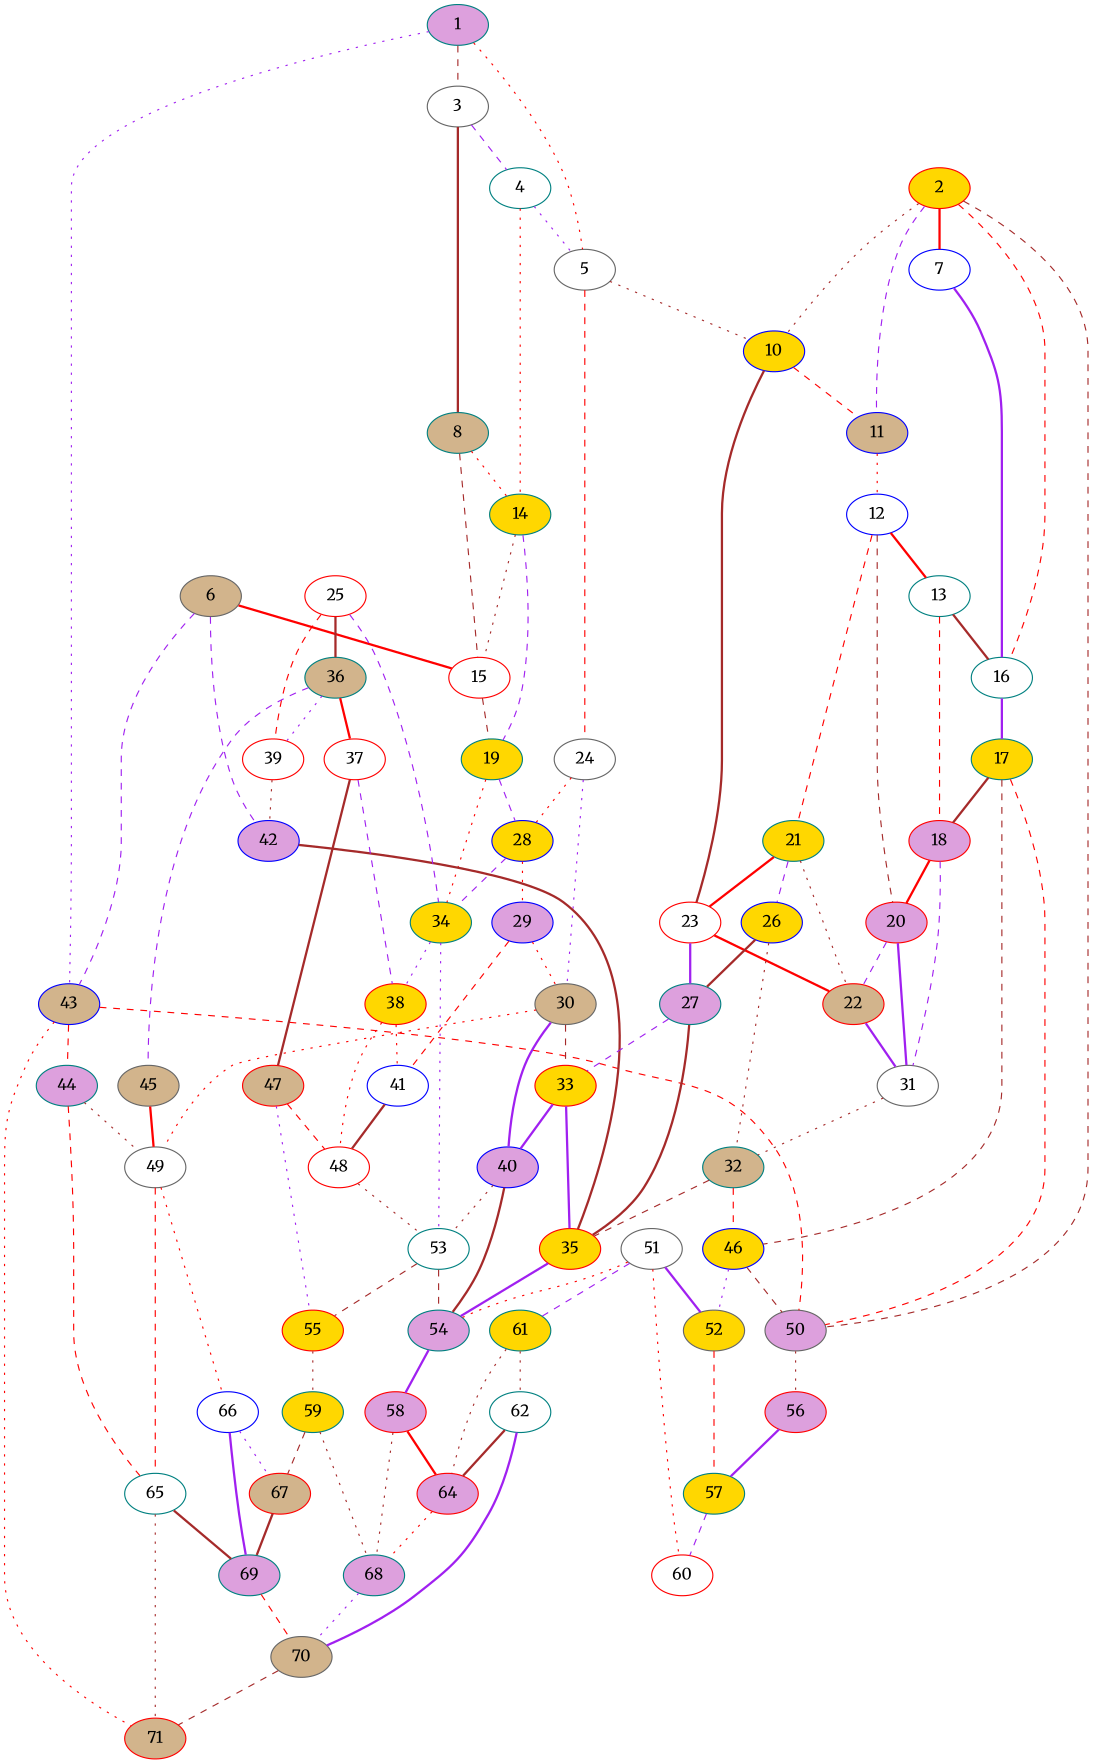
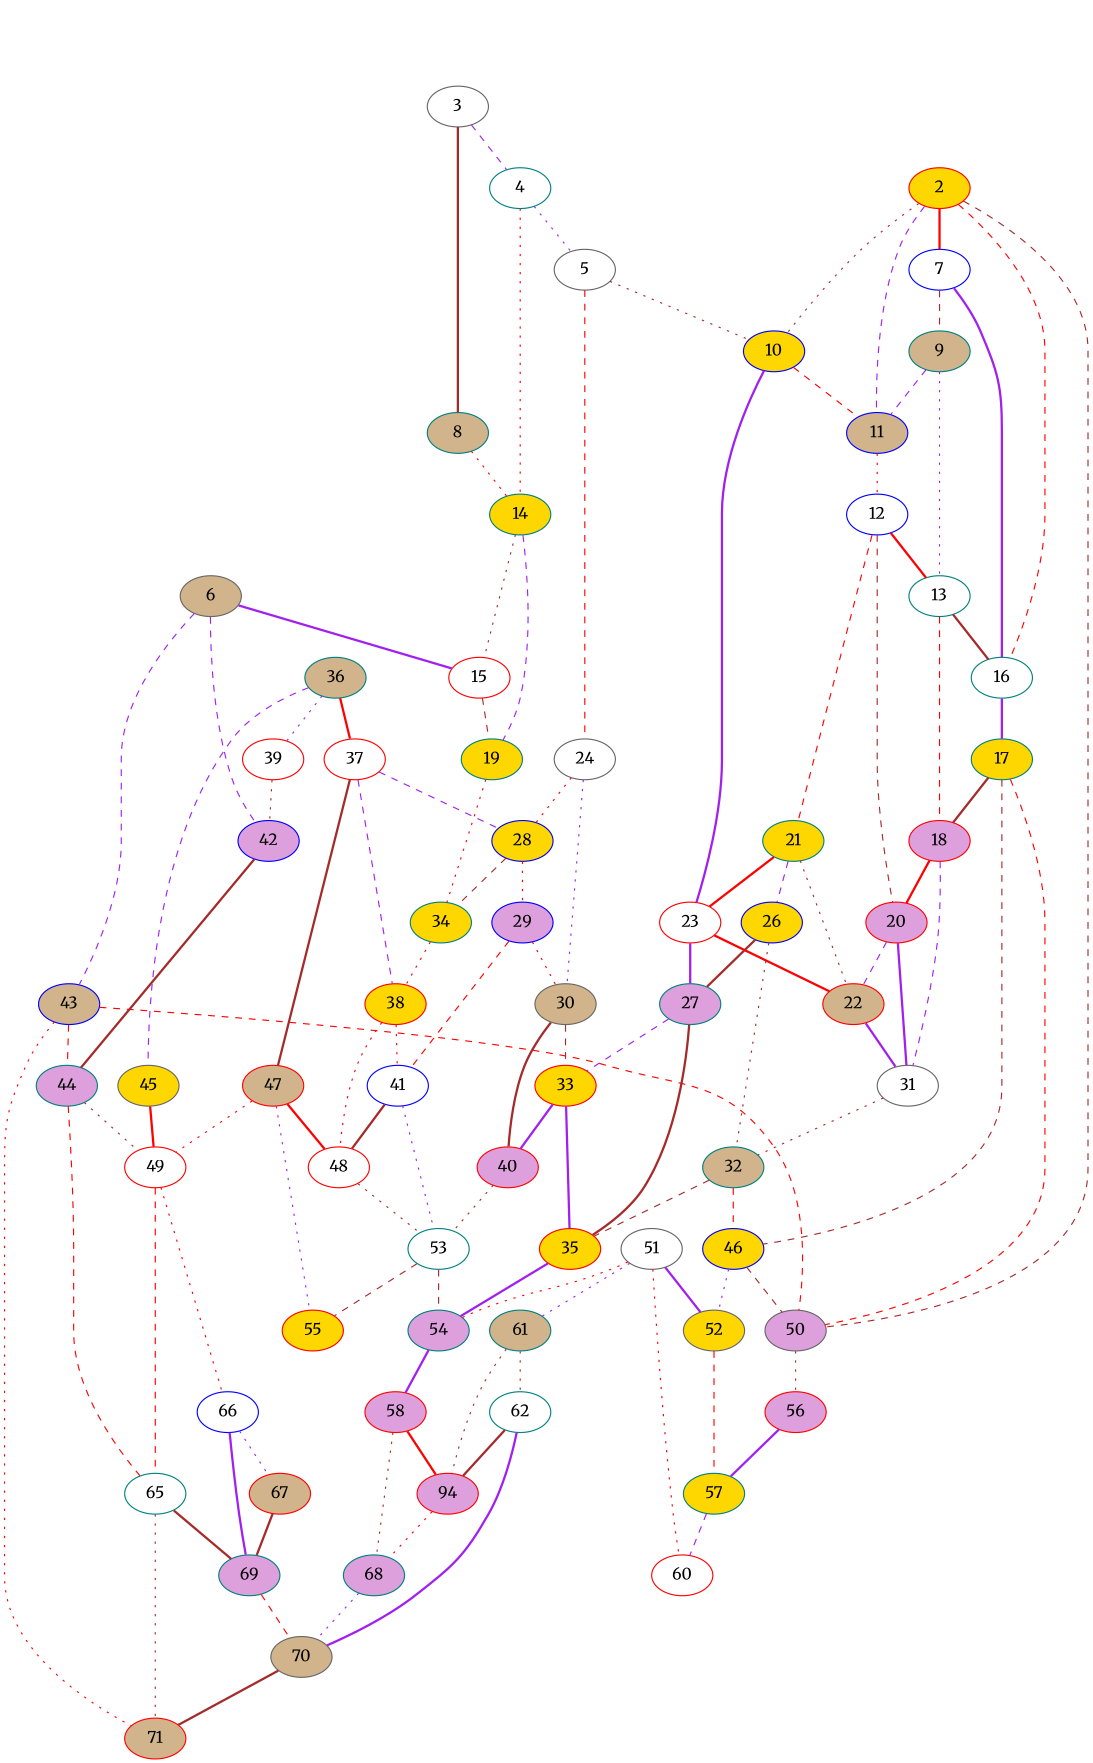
(458, 25) -> none
none -> (940, 351)
(469, 555) -> none
(335, 596) -> none
(722, 634) -> (722, 634)
(345, 637) -> (345, 637)
(507, 800) -> (439, 800)
(482, 882) -> (482, 882)
(589, 930) -> (168, 963)
(418, 963) -> (418, 963)
(331, 1045) -> (214, 1127)
(519, 1081) -> (519, 1081)
(148, 1086) -> (148, 1086)
(440, 1086) -> (418, 1167)
(306, 1127) -> (306, 1127)
(155, 1167) -> (155, 1167)
(508, 1167) -> (508, 1167)
(486, 1253) -> none
(586, 1290) -> (586, 1290)
(520, 1331) -> (520, 1331)
(313, 1412) -> none
(448, 1494) -> (448, 1494)
(228, 1698) -> (228, 1698)
